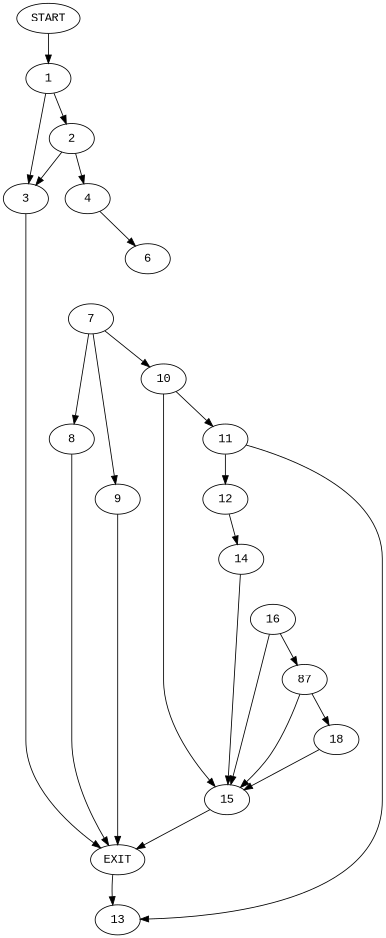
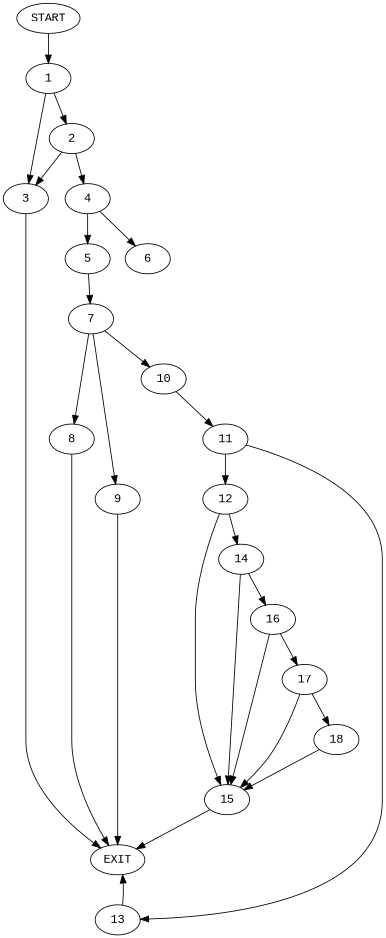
none -> (88, 259)
none -> (255, 586)
(164, 593) -> (195, 645)
(305, 679) -> (305, 679)
(112, 886) -> (123, 894)
